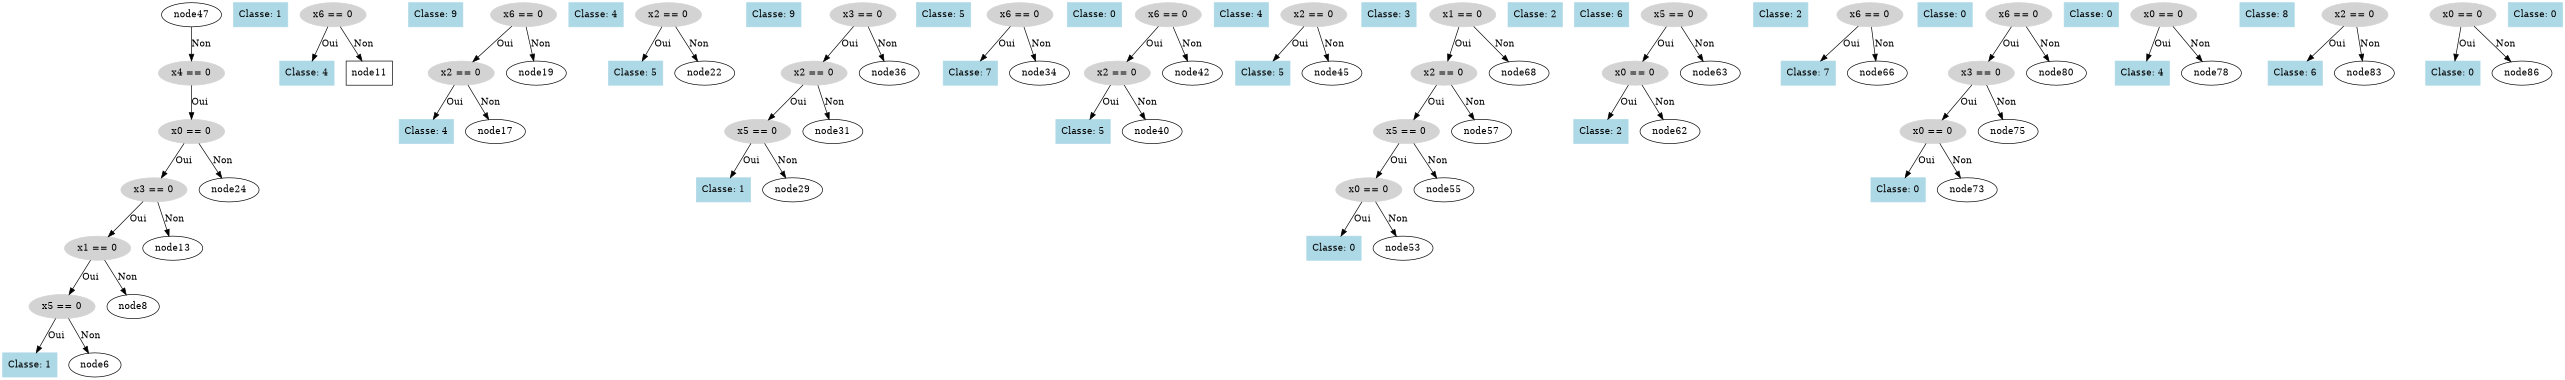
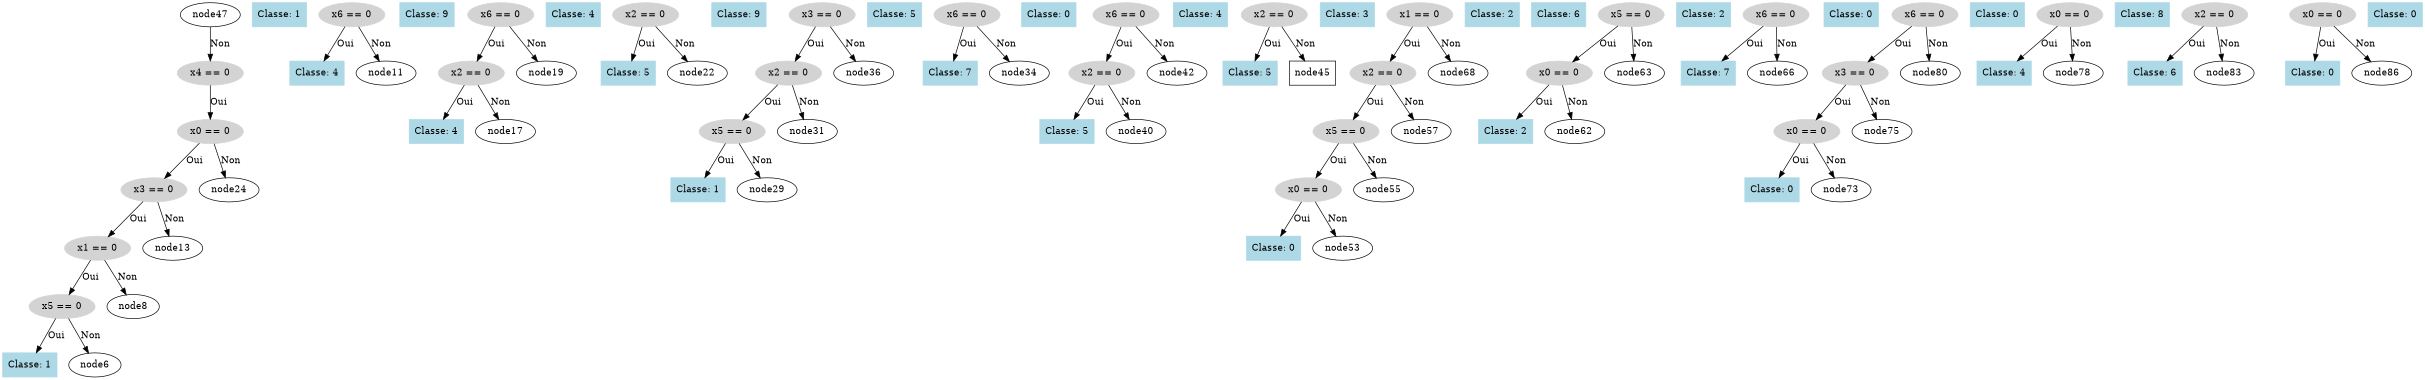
(369, 73) -> (386, 73)
(1332, 73) -> (1312, 73)
